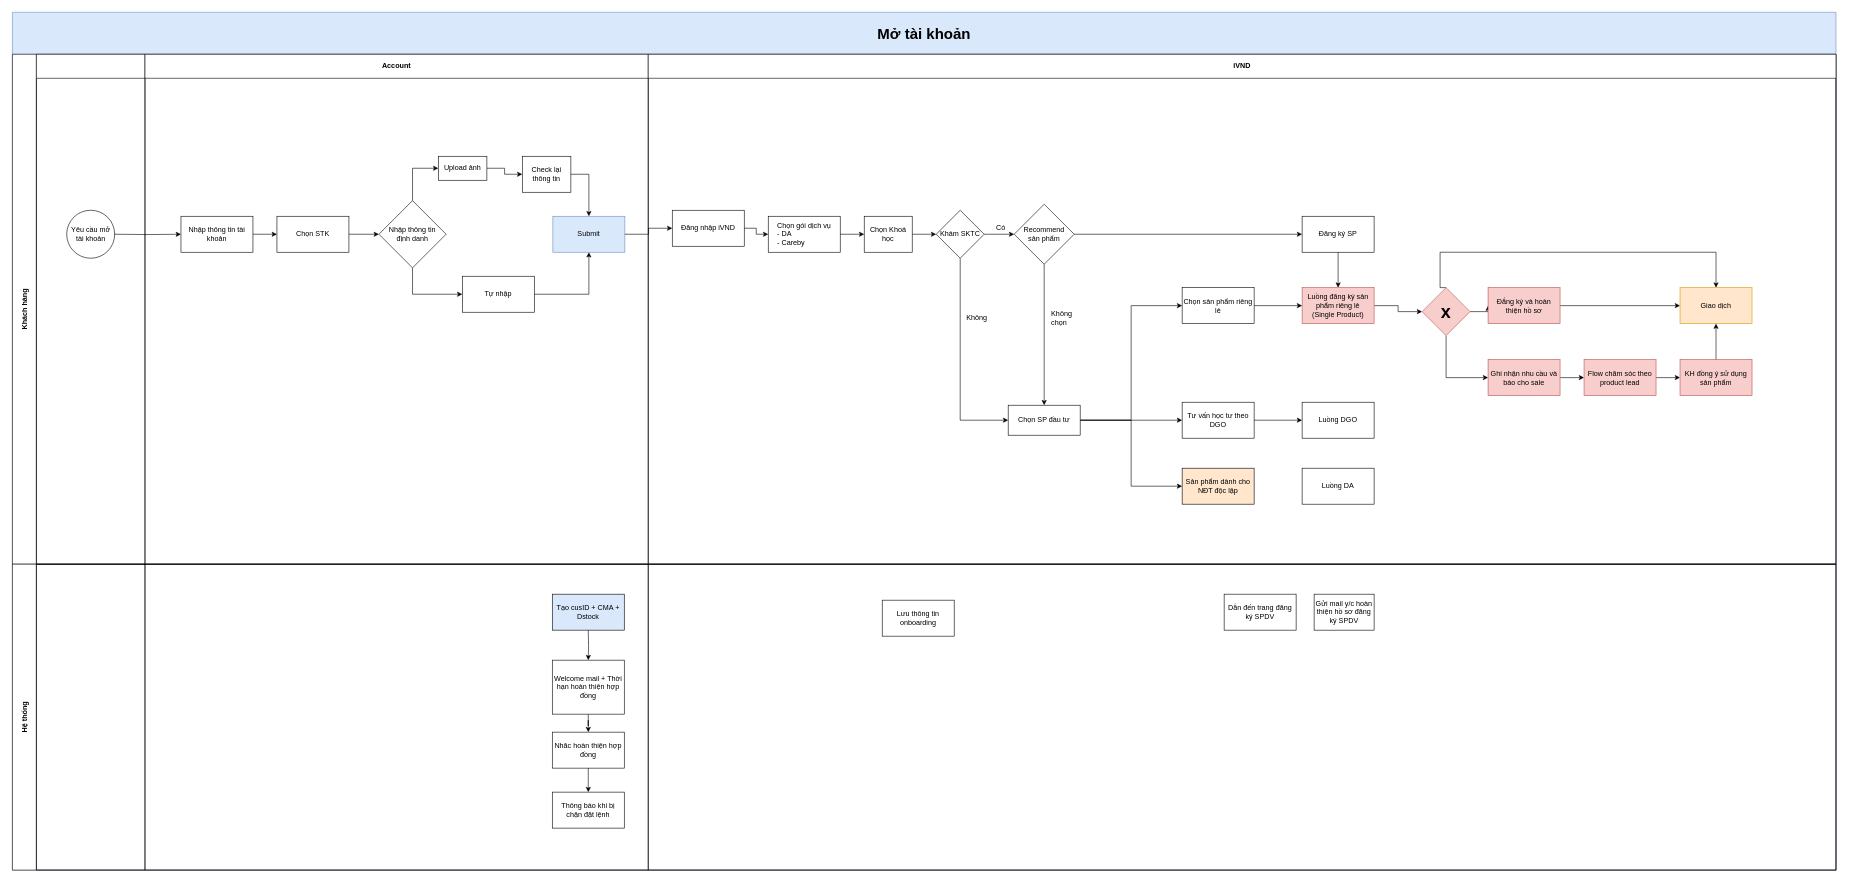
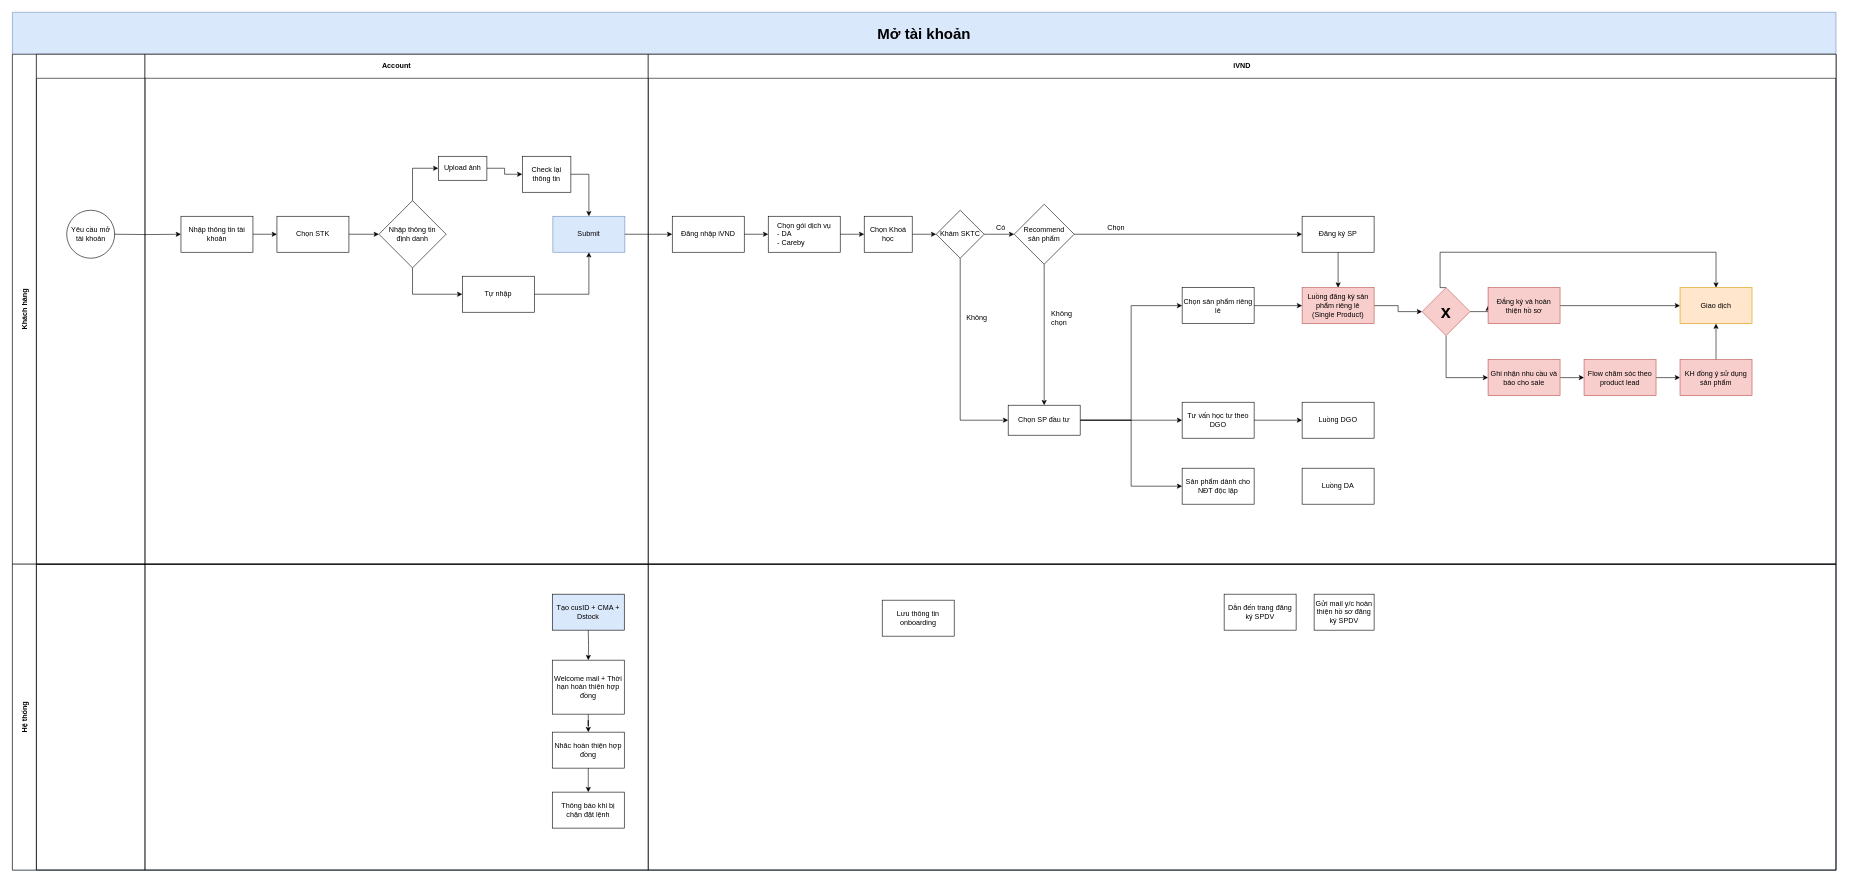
(708, 228) -> (708, 234)
none -> (1116, 228)
(1218, 486) -> (1218, 486)
